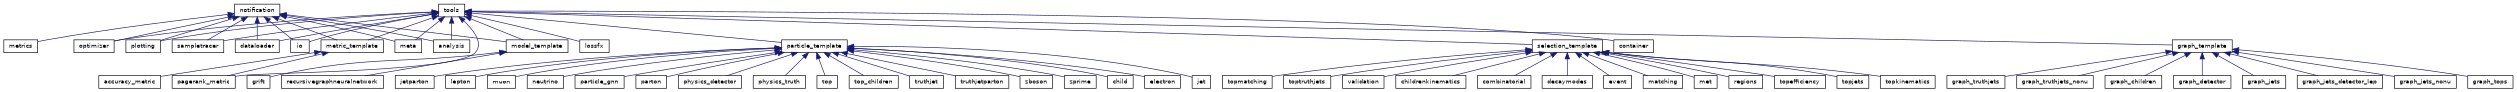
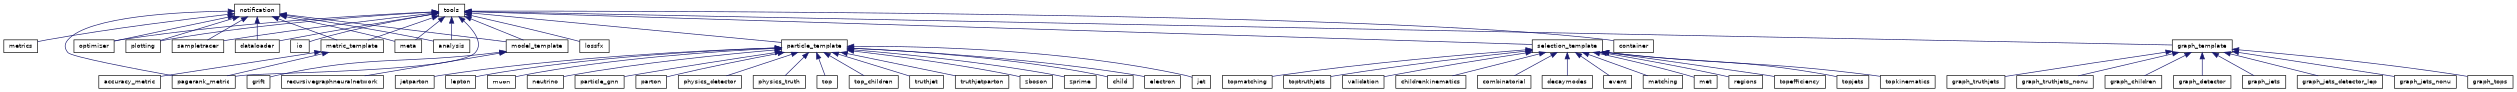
(279, 28) -> (86, 29)
